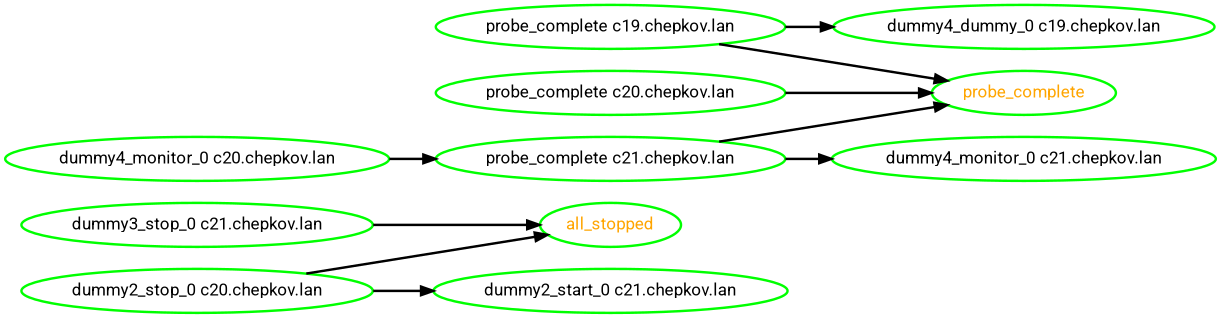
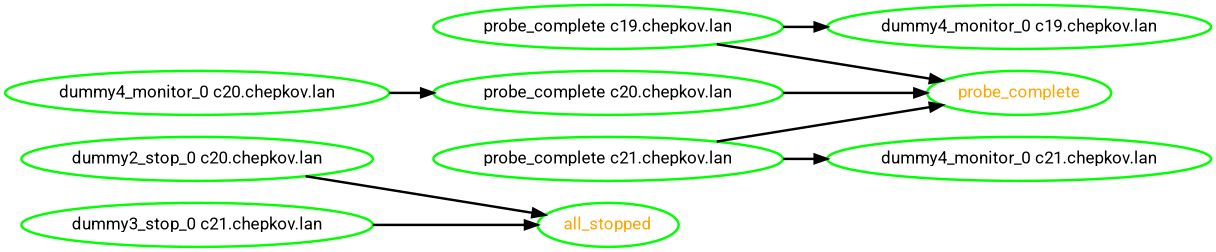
(1024, 27) -> (1019, 27)
(406, 159) -> (405, 93)
(611, 291) -> none
